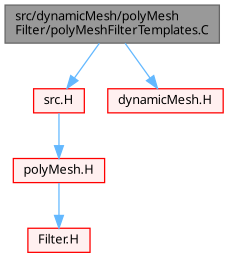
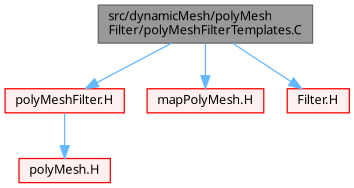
(59, 101) -> (65, 101)
(165, 101) -> (205, 101)
(59, 199) -> (262, 62)
